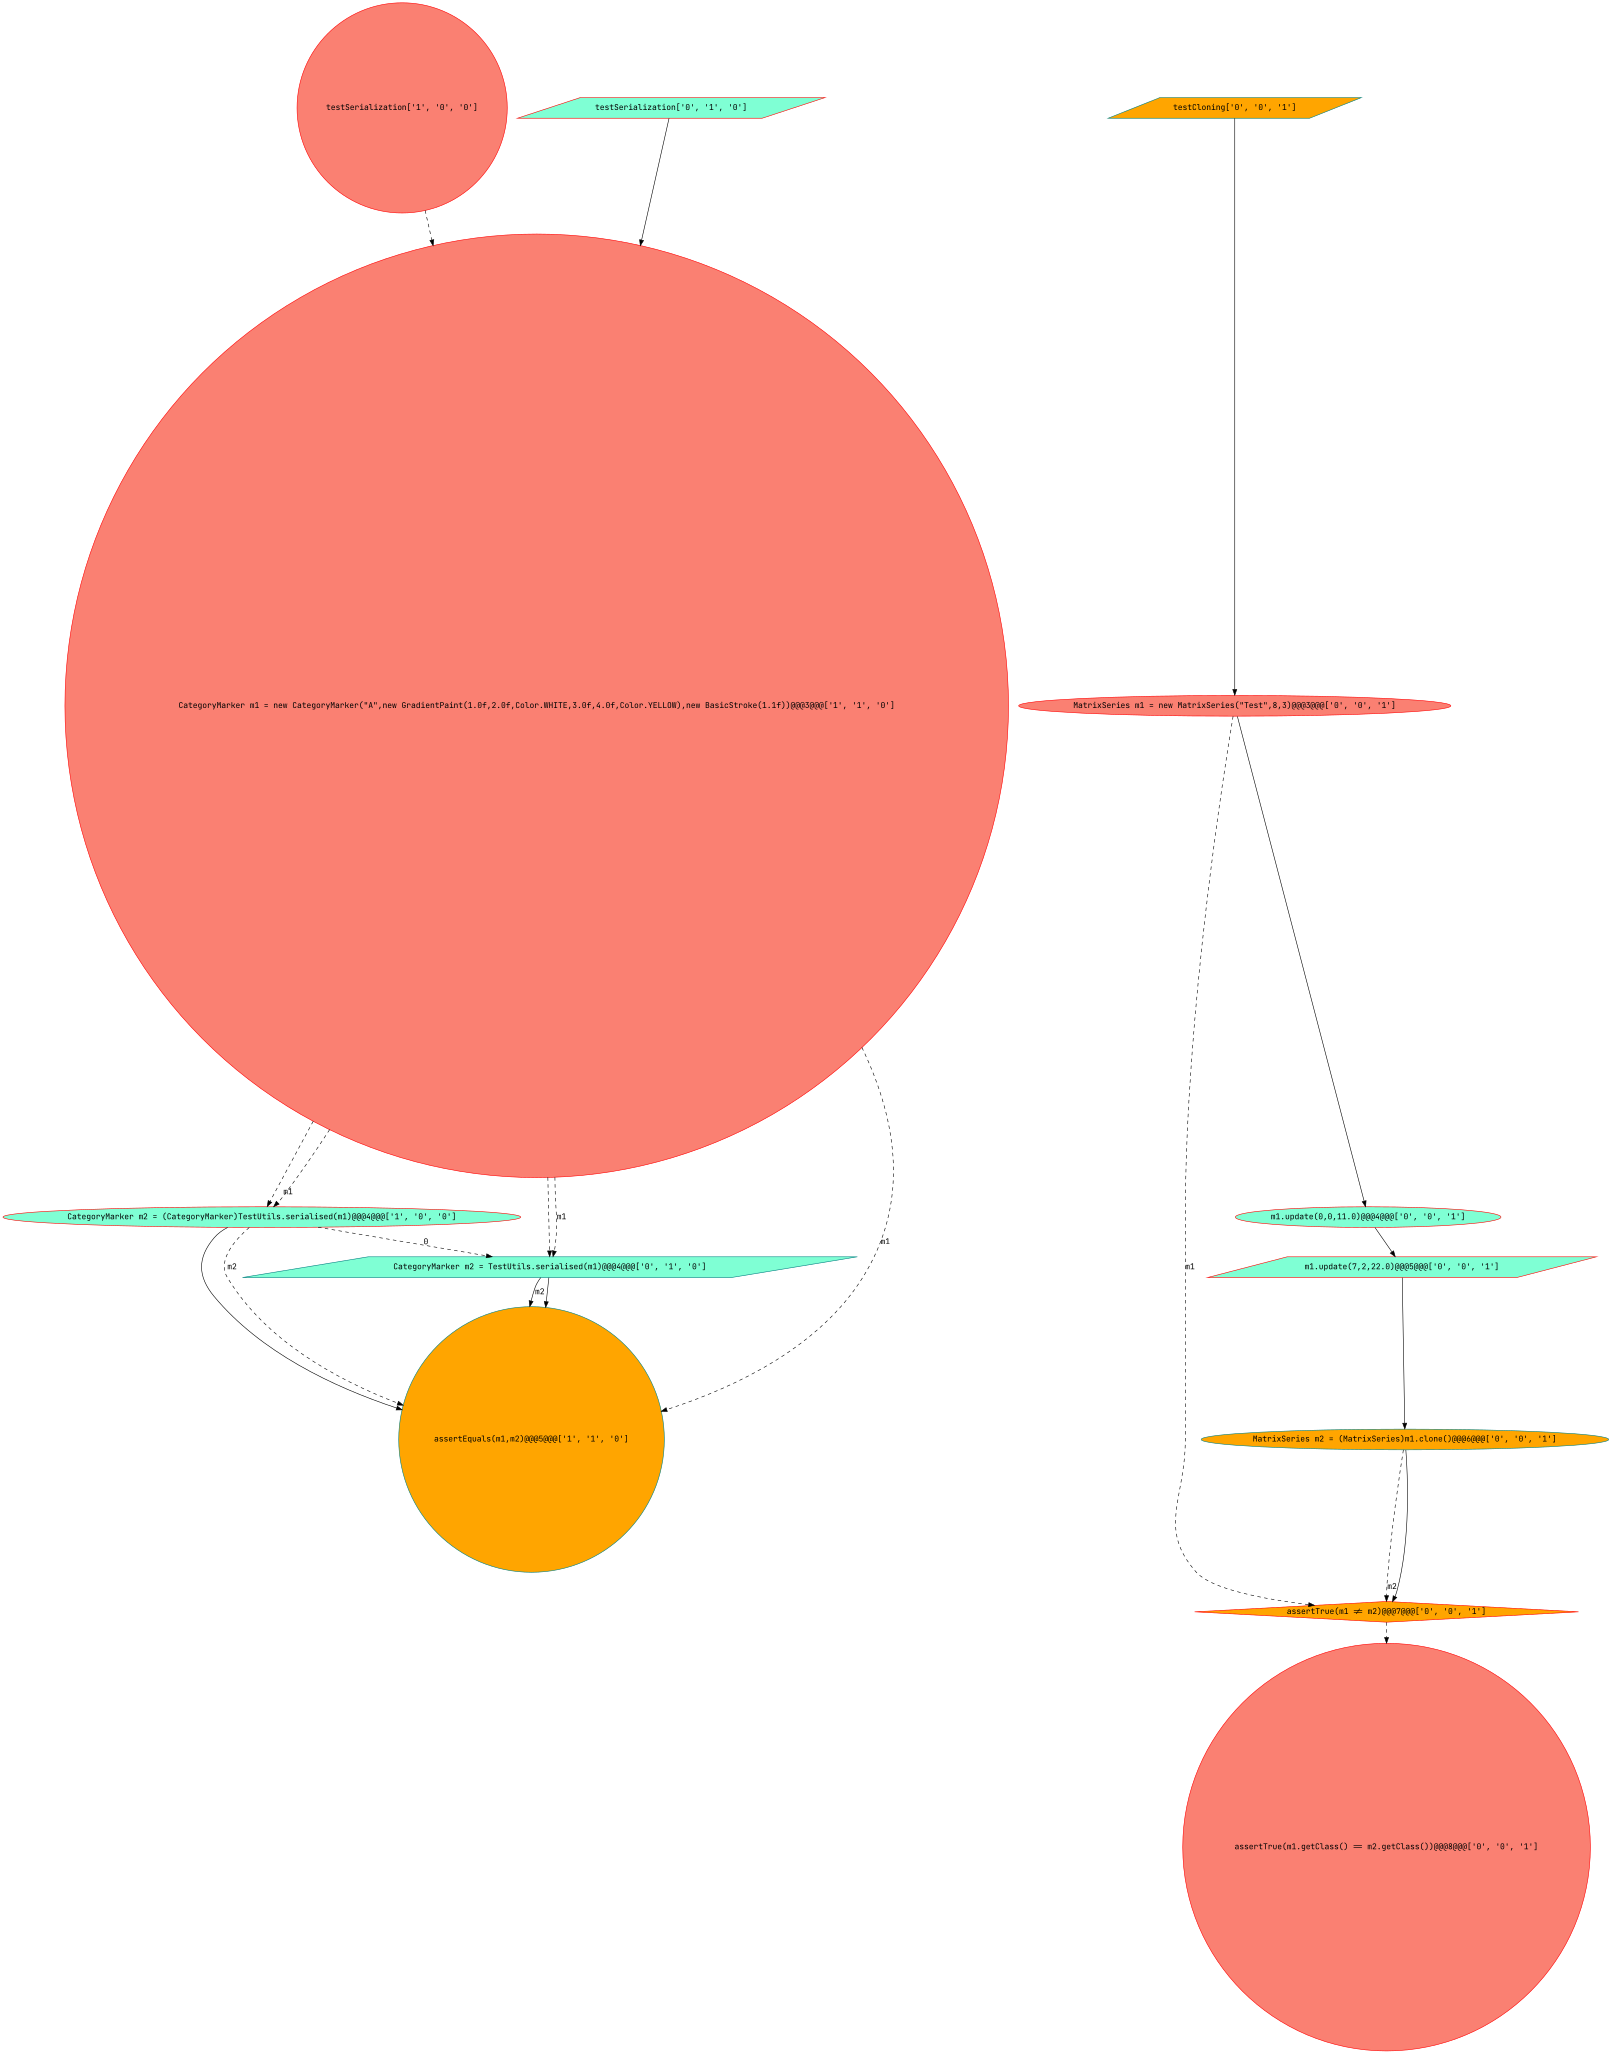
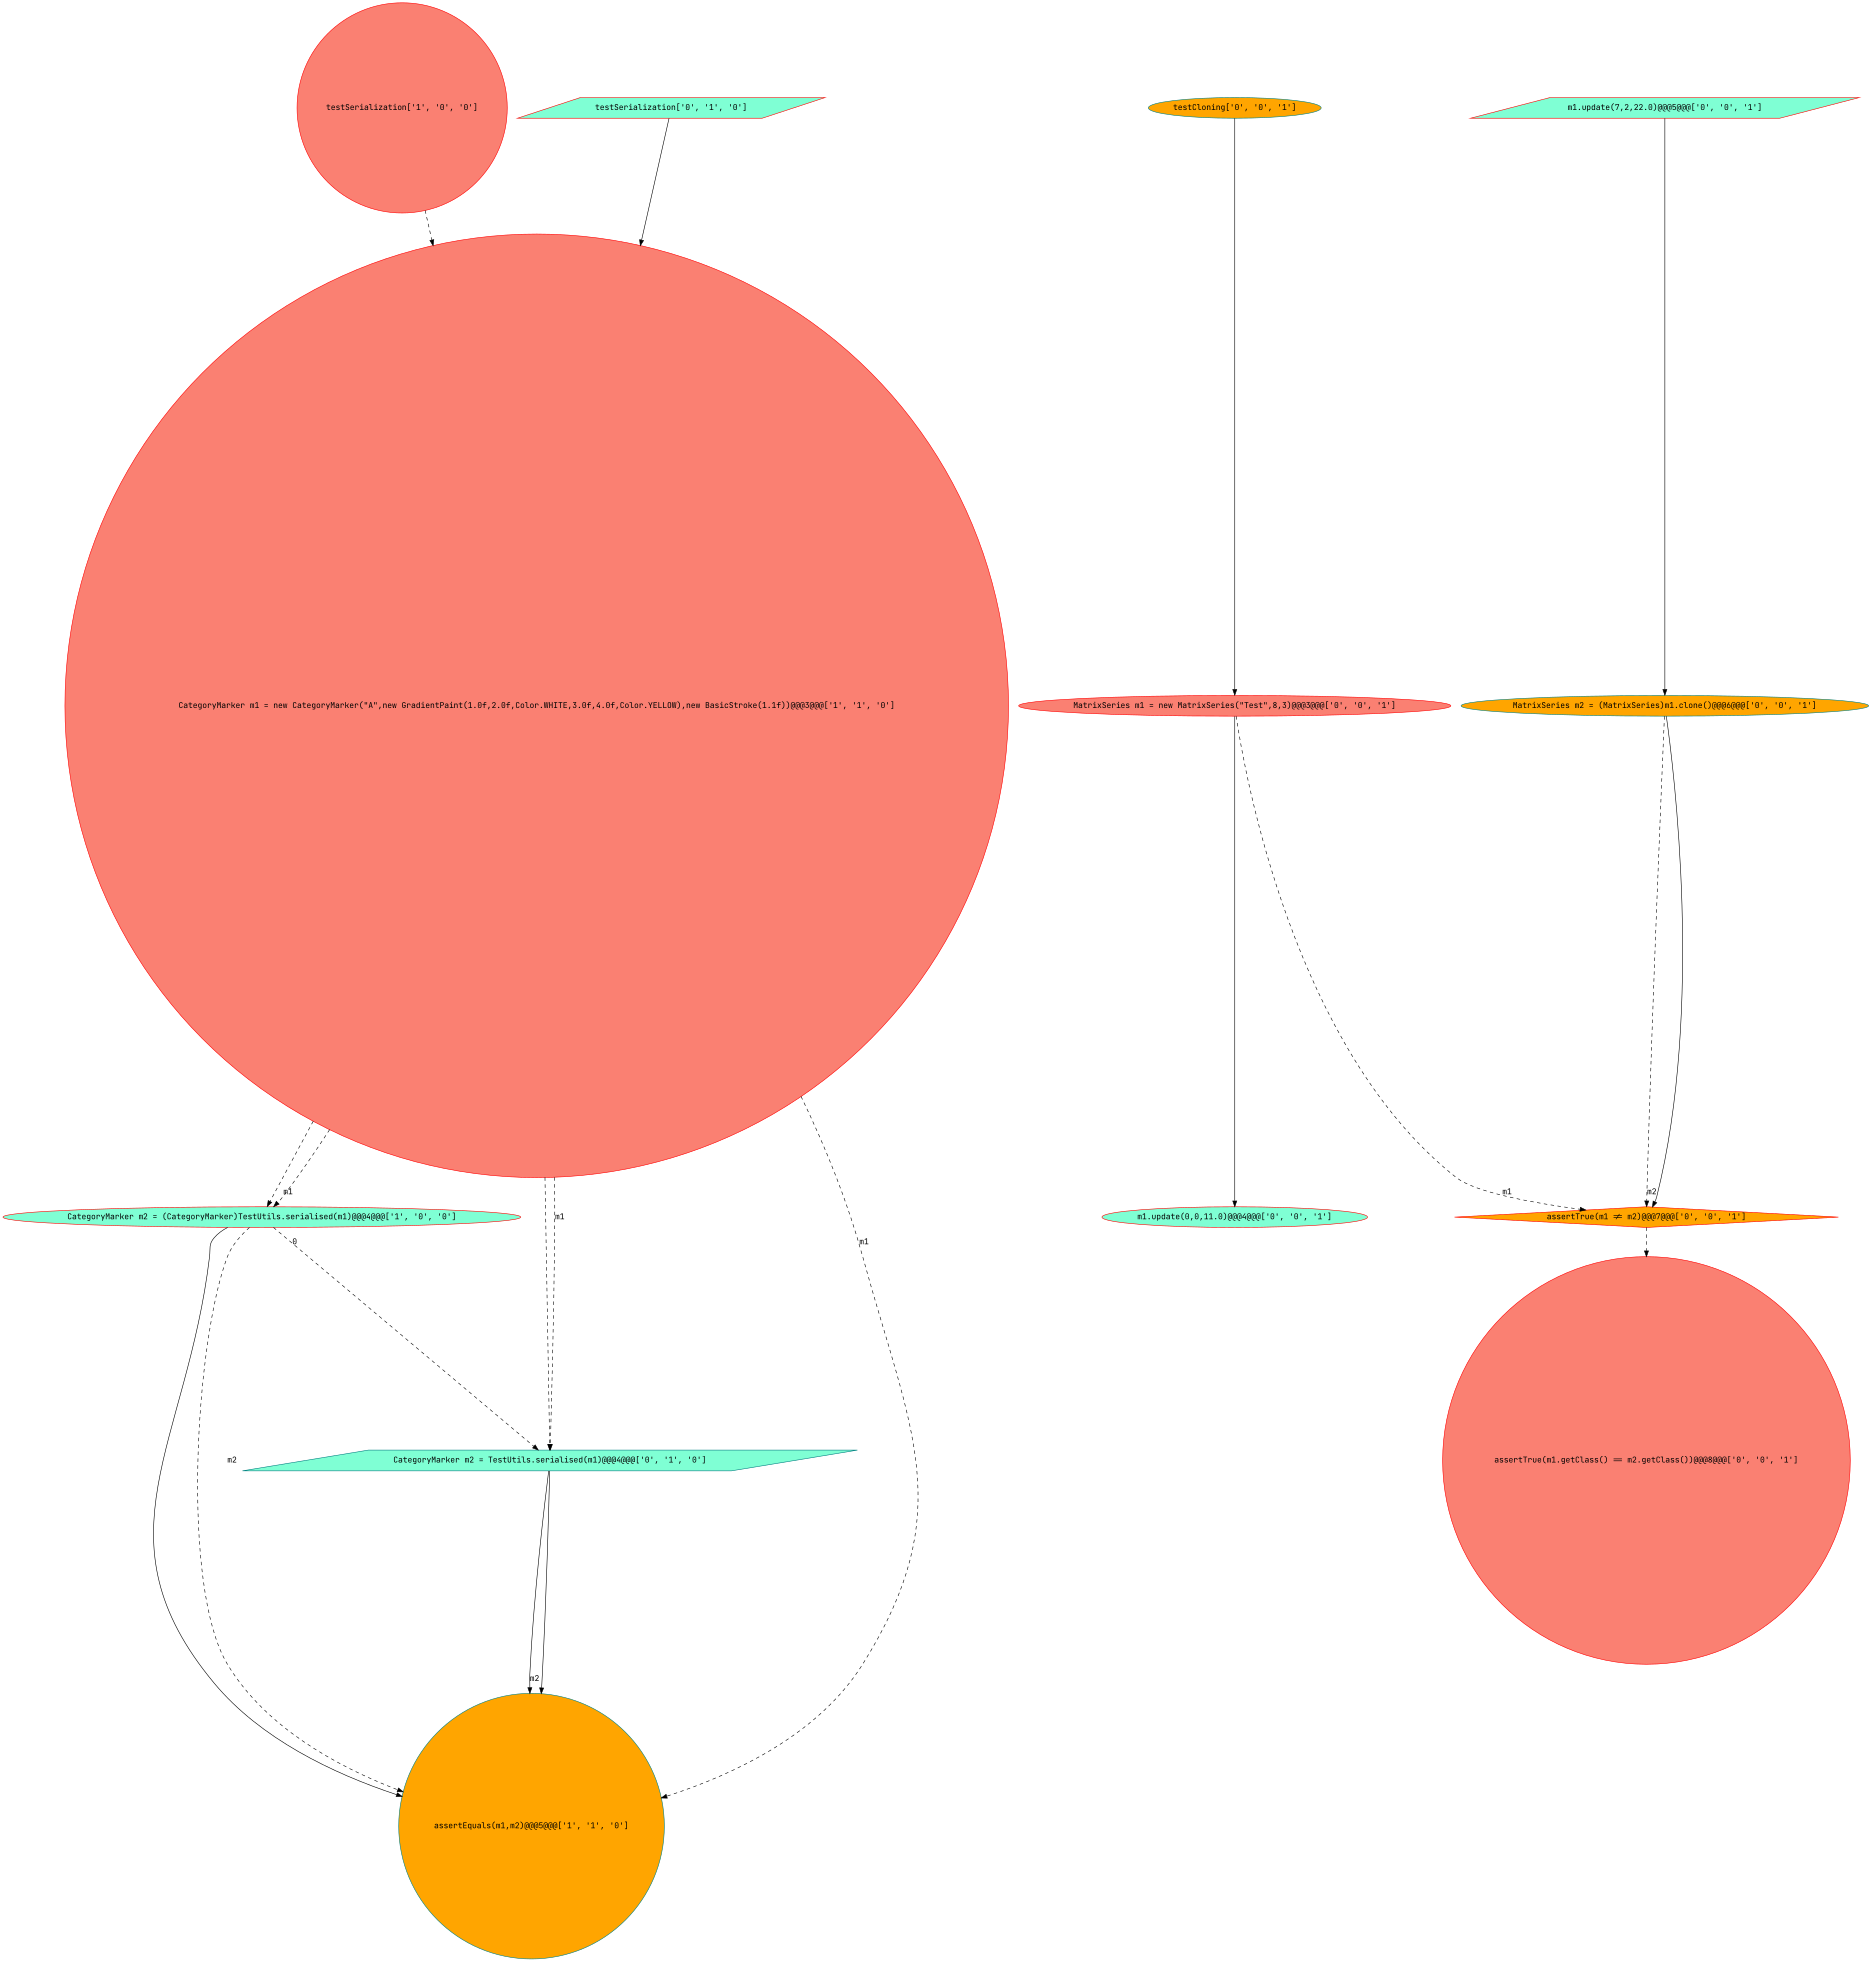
(1235, 108) -> (1235, 108)
(1383, 1240) -> none
